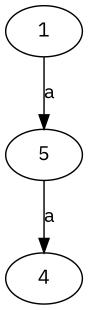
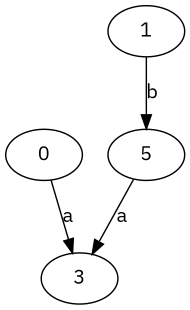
(50, 93) -> (153, 93)
none -> (44, 155)
(44, 278) -> (80, 278)
